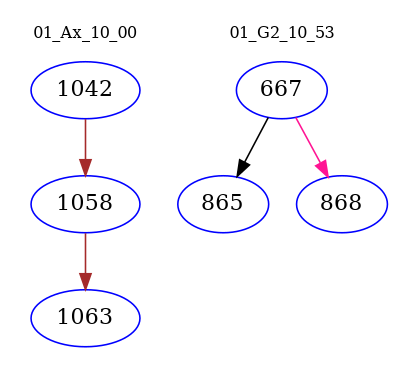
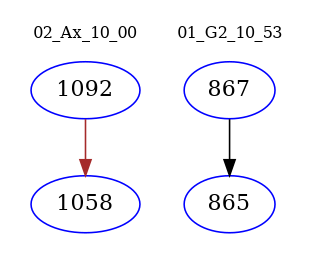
(86, 34) -> (86, 34)
(86, 90) -> (86, 90)
(282, 90) -> (230, 90)
(342, 204) -> none
(86, 318) -> none
